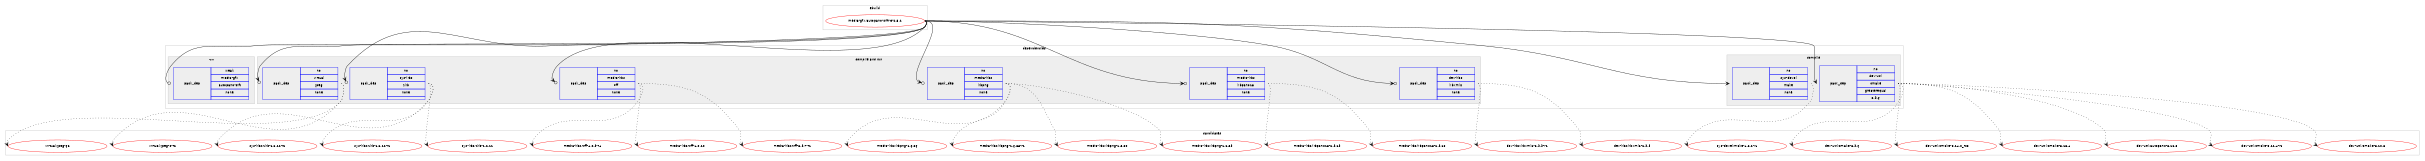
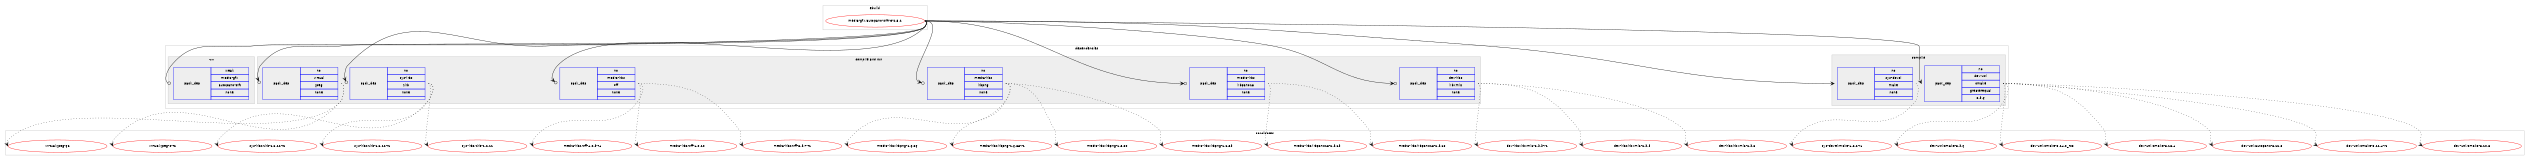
none -> (1737, 146)
